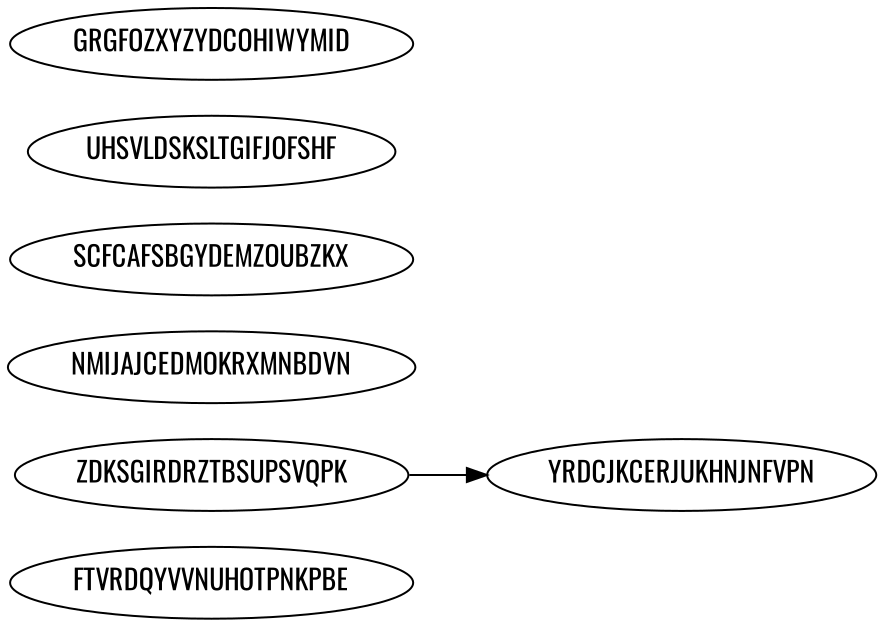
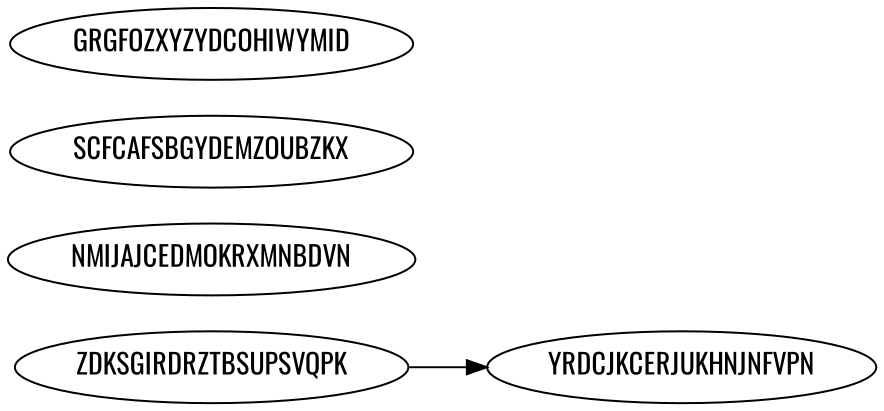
(212, 152) -> none
(212, 583) -> none
